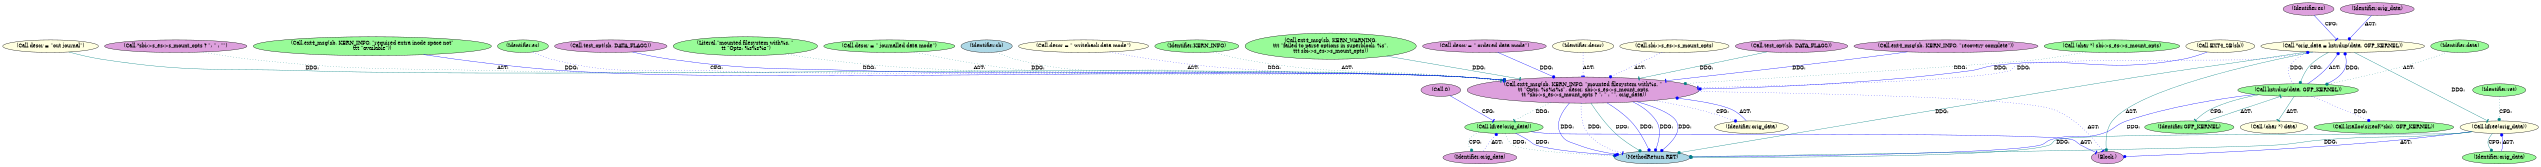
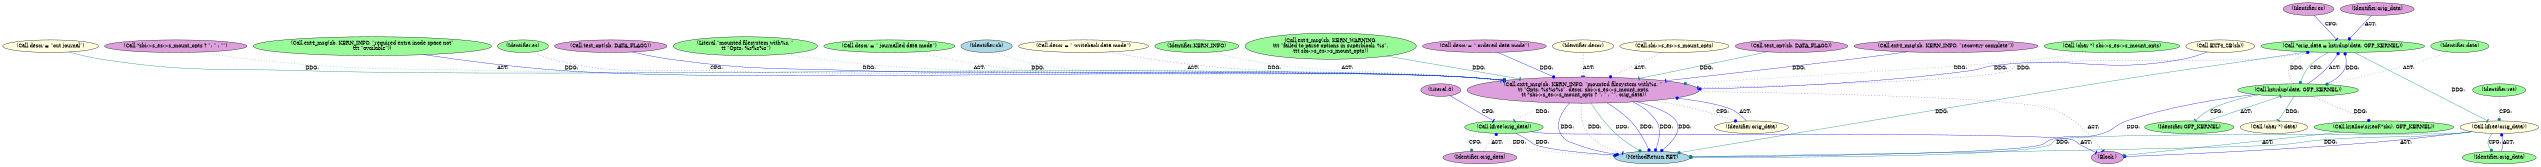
(2343, 46) -> (2343, 46)
(2195, 81) -> (2233, 144)
(1441, 90) -> (1441, 90)
(2293, 112) -> (2293, 112)
